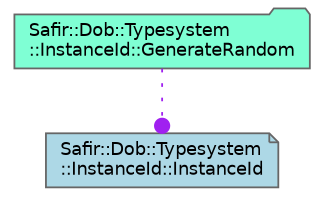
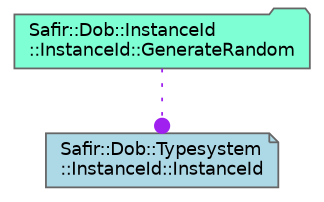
(162, 41) -> (162, 41)
